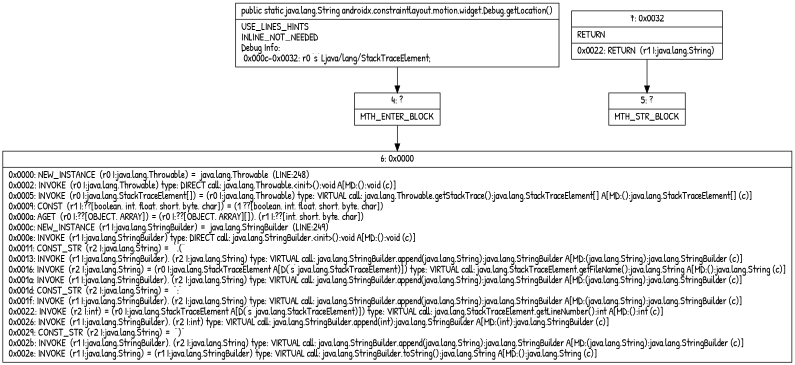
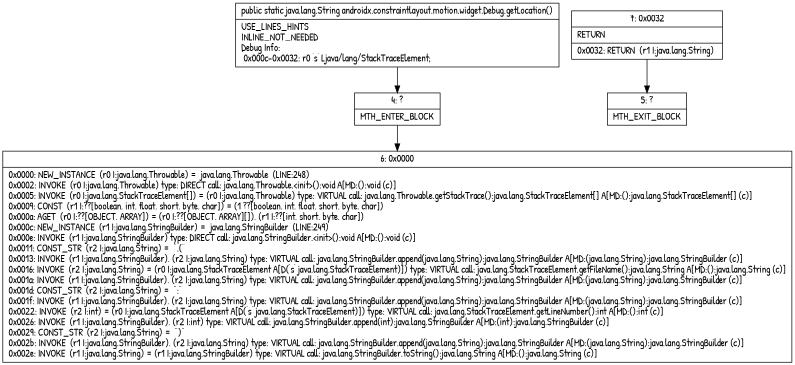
(647, 51) -> (647, 51)
(647, 117) -> (647, 117)
